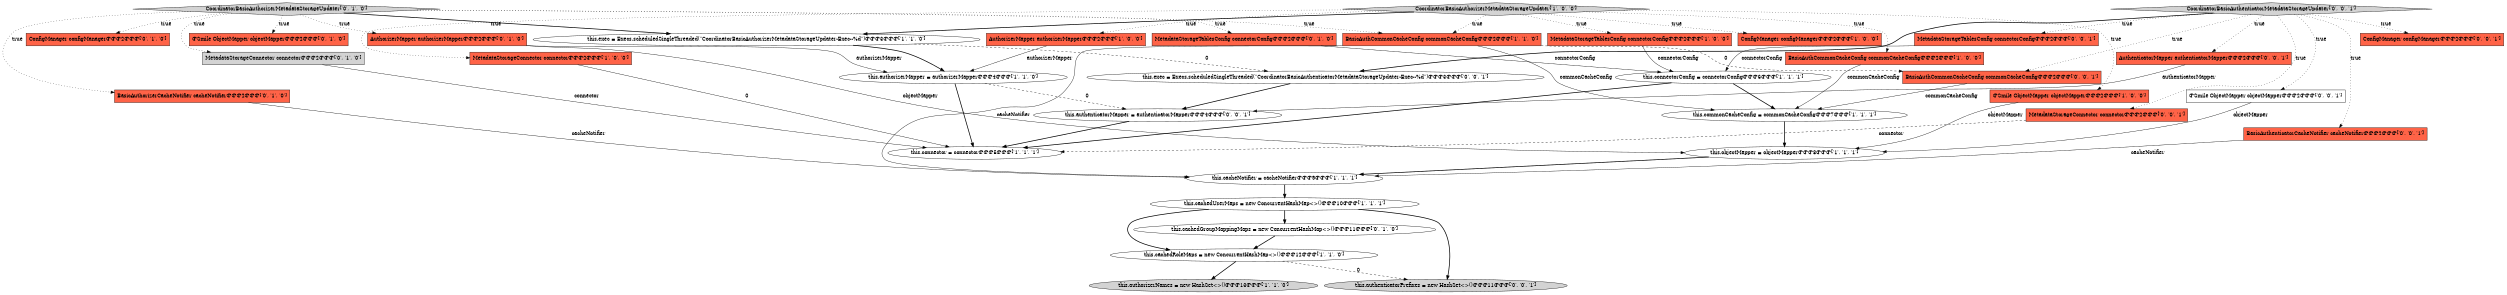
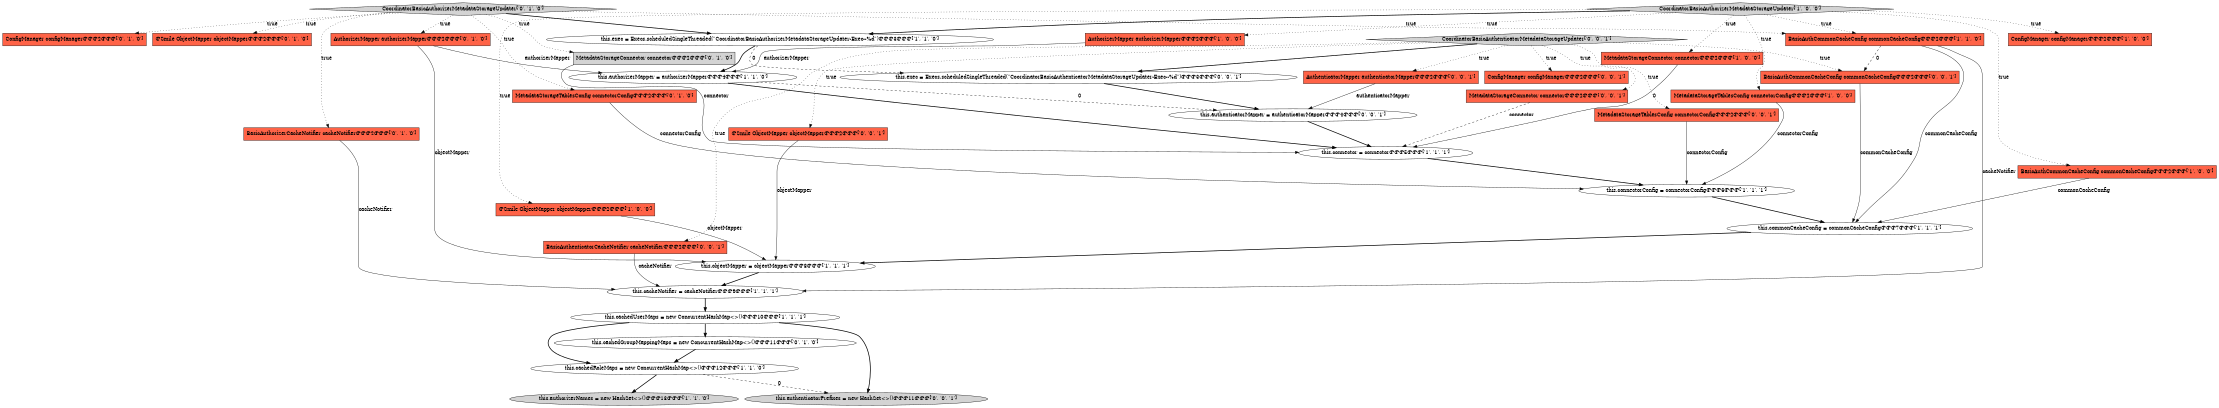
(2266, 96) -> (808, 134)
(1349, 115) -> (1533, 172)
